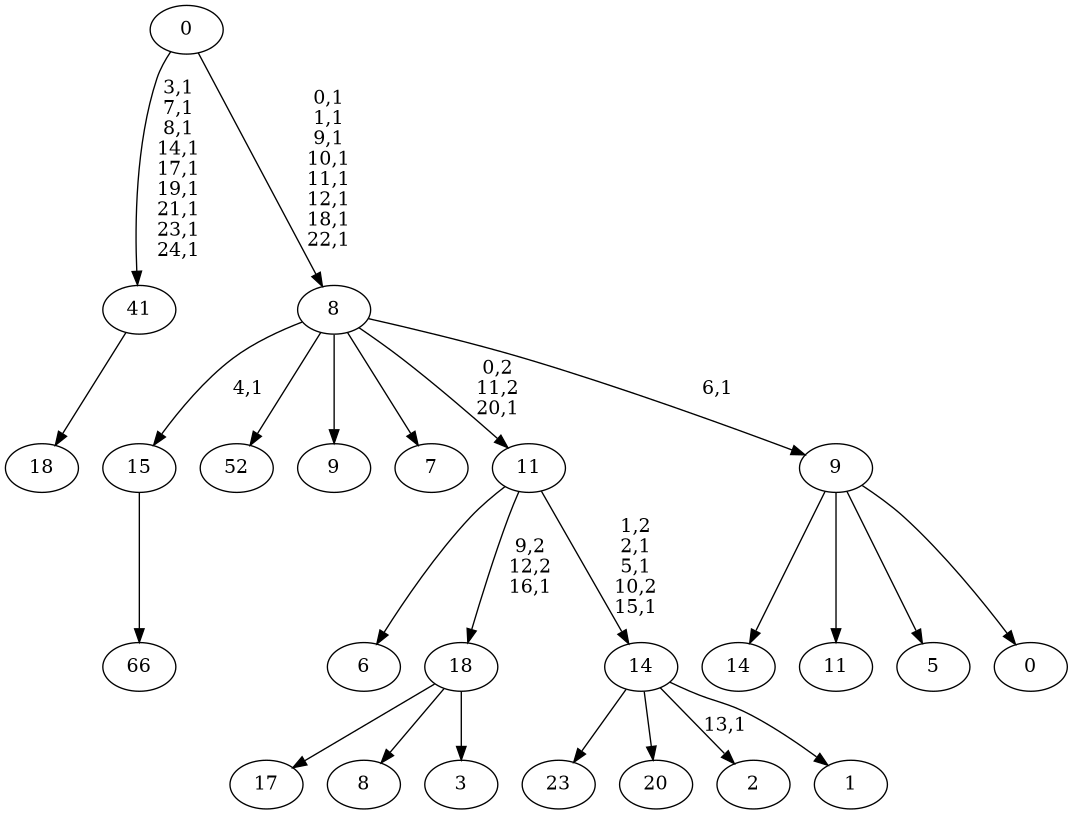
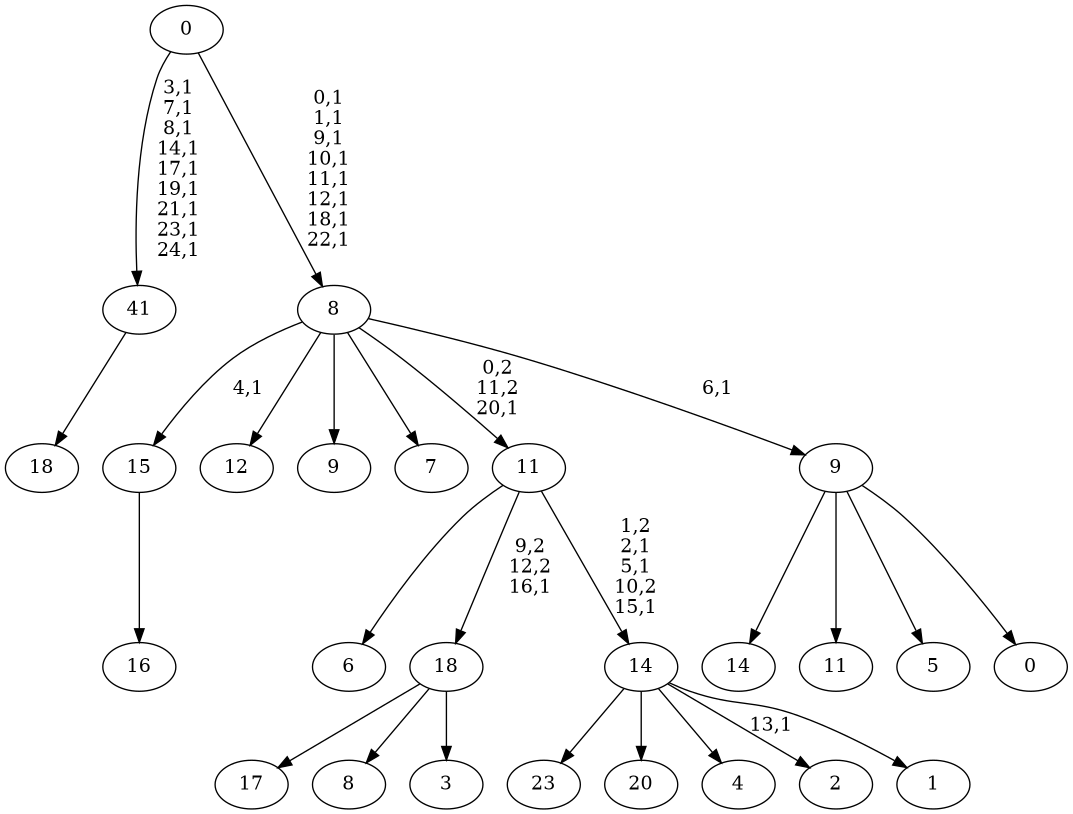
(237, 468) -> (237, 468)
(139, 667) -> (139, 667)
none -> (739, 785)
